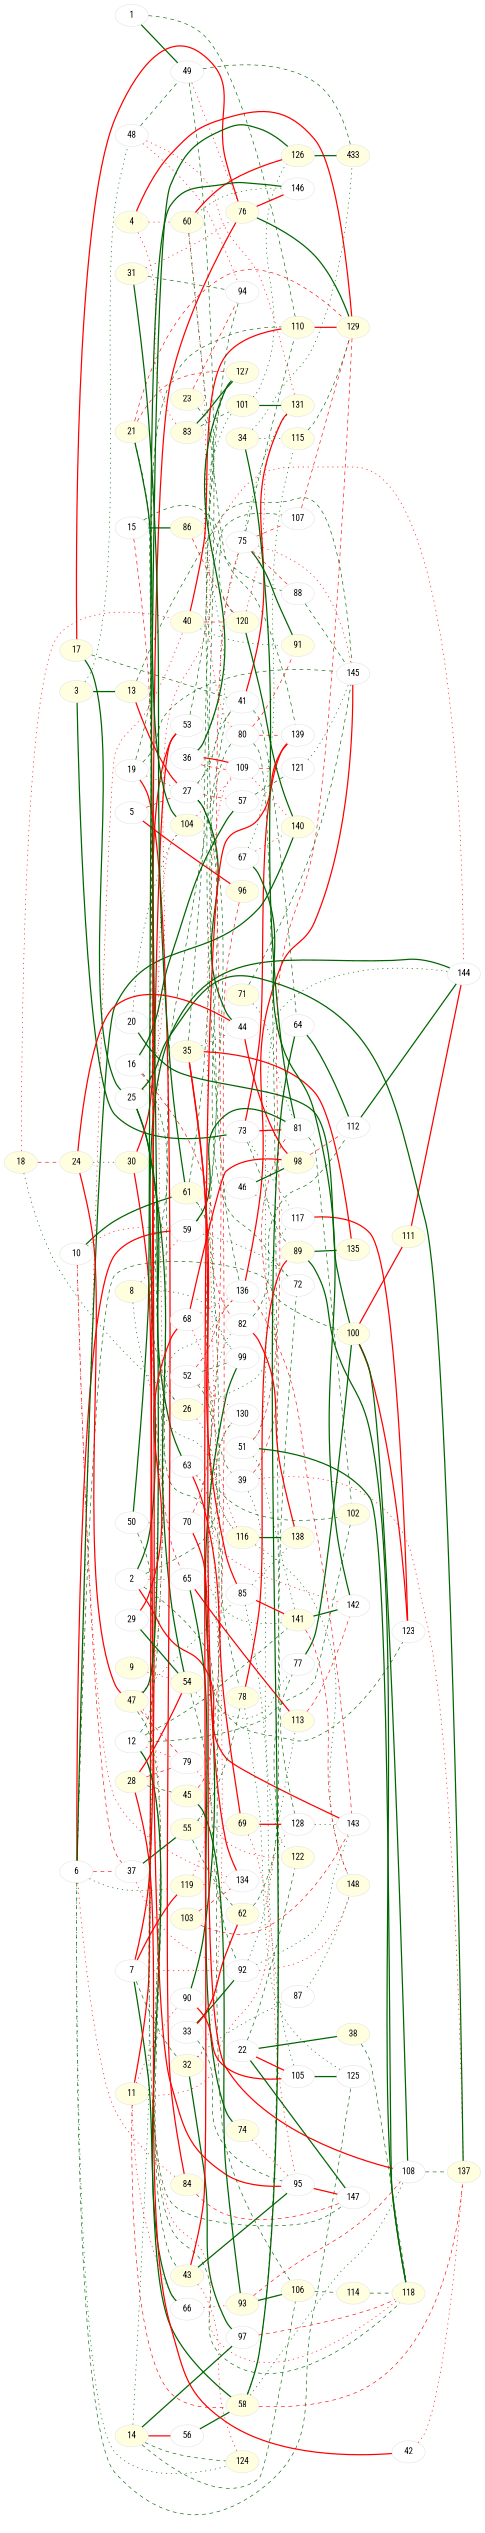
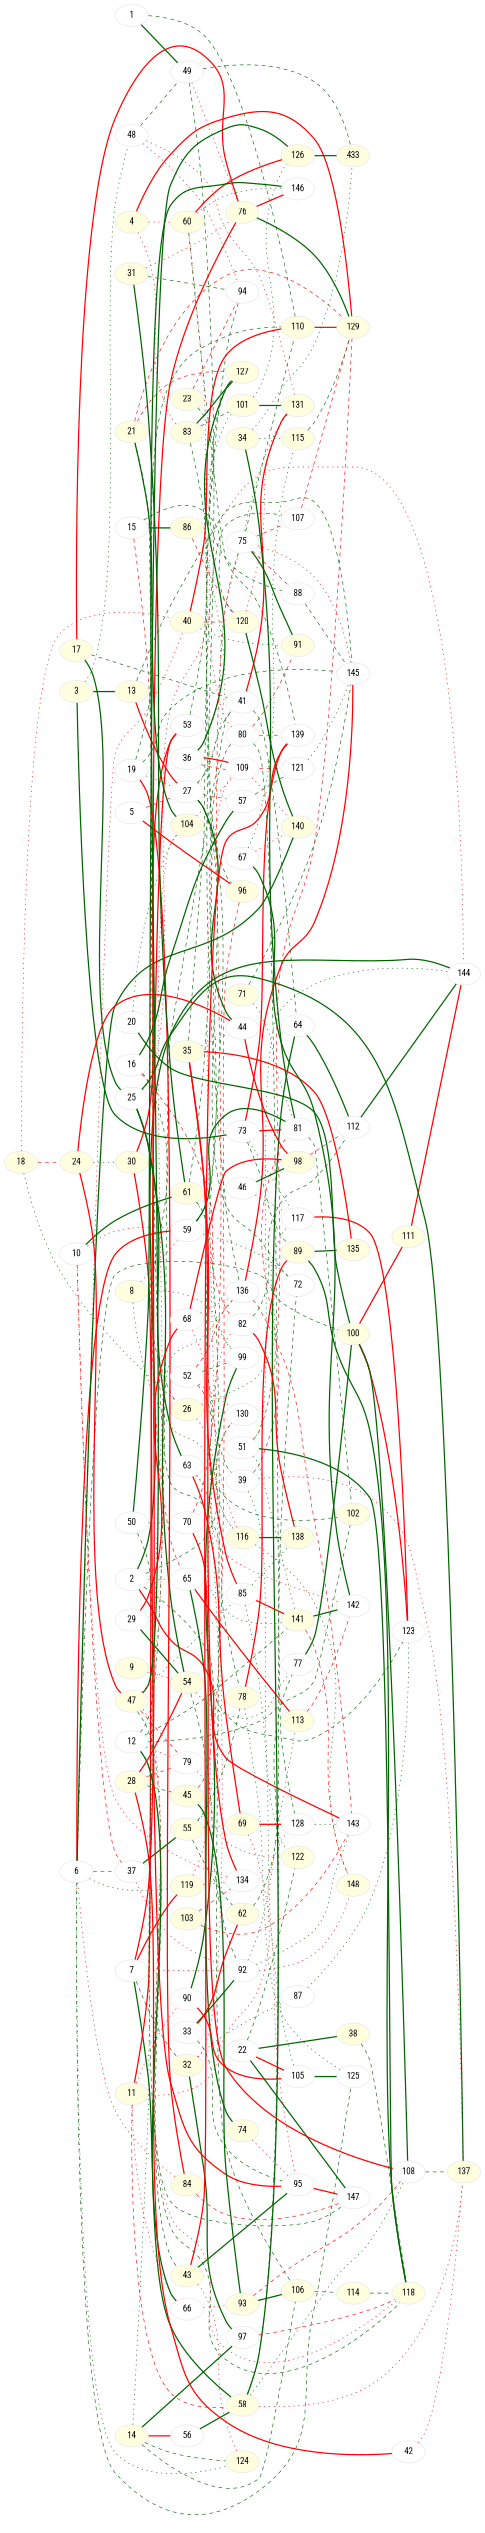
none -> (207, 664)
(331, 1943) -> (392, 1827)
(411, 2345) -> (411, 2345)
